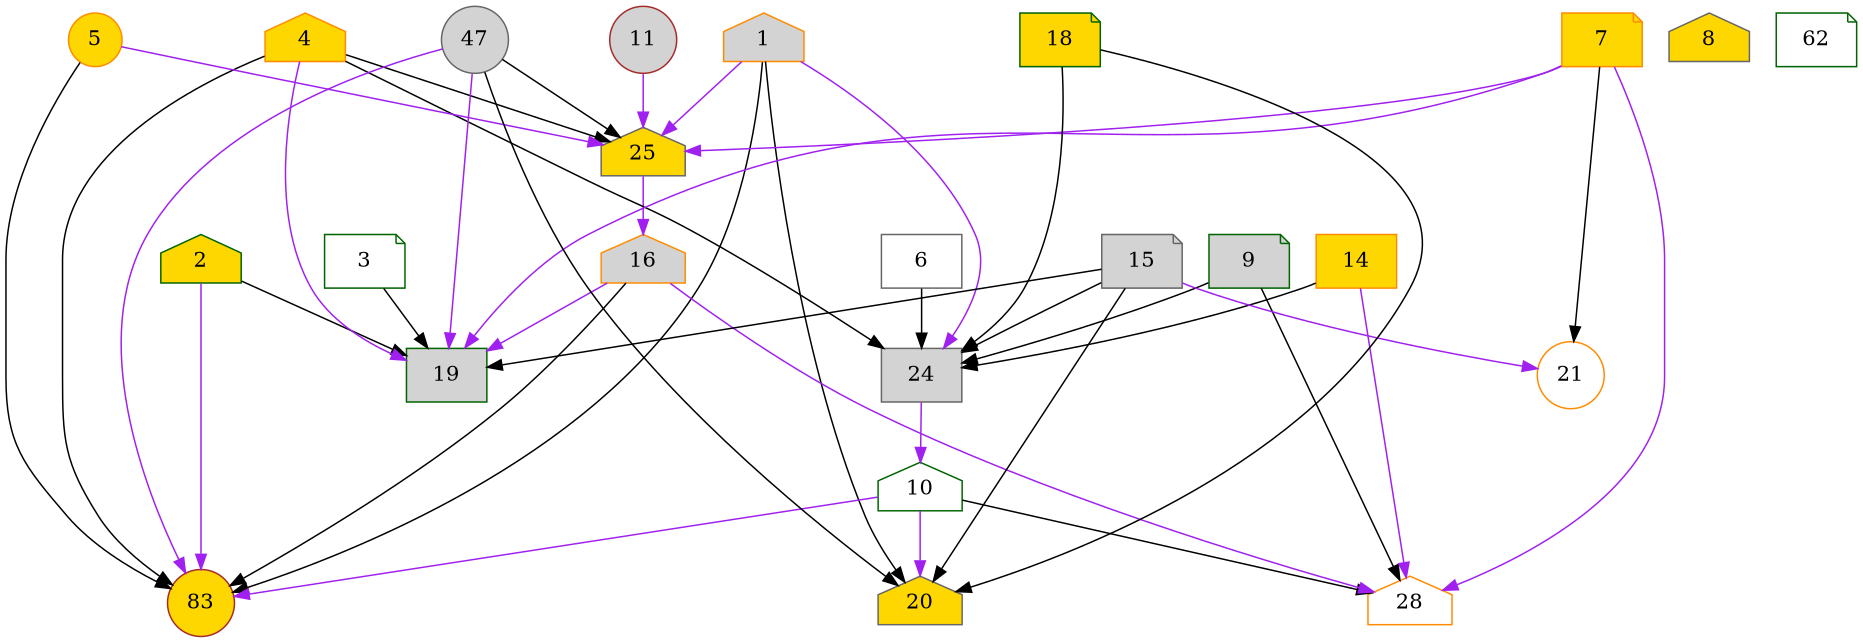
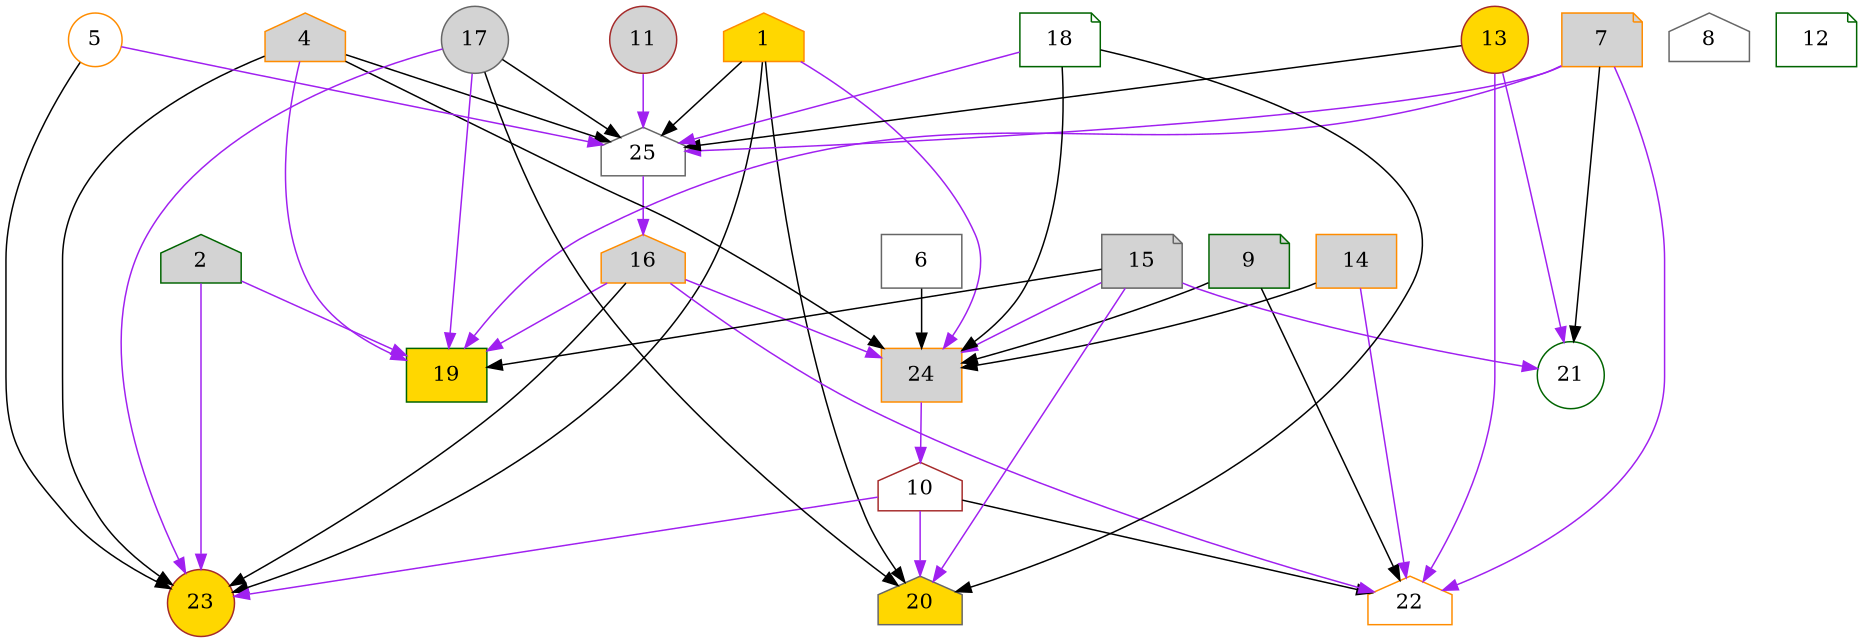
(95, 40) -> (95, 40)
(305, 40) -> (305, 40)
(475, 40) -> (475, 40)
(764, 40) -> (764, 40)
(1060, 40) -> (1060, 40)
none -> (1495, 40)
(1602, 40) -> (1602, 40)
(1709, 40) -> (1709, 40)
(1816, 40) -> (1816, 40)
(707, 93) -> (707, 93)
none -> (865, 93)
(643, 154) -> (643, 154)
(201, 261) -> (201, 261)
(365, 261) -> none
(1356, 261) -> (1356, 261)
none -> (767, 312)
(1038, 314) -> (1038, 314)
(317, 315) -> (317, 315)
(447, 375) -> (447, 375)
(922, 375) -> (922, 375)
(1571, 375) -> (1571, 375)
(1033, 429) -> (1033, 429)
(920, 489) -> (920, 489)
(201, 603) -> (201, 603)
(1410, 603) -> (1410, 603)
